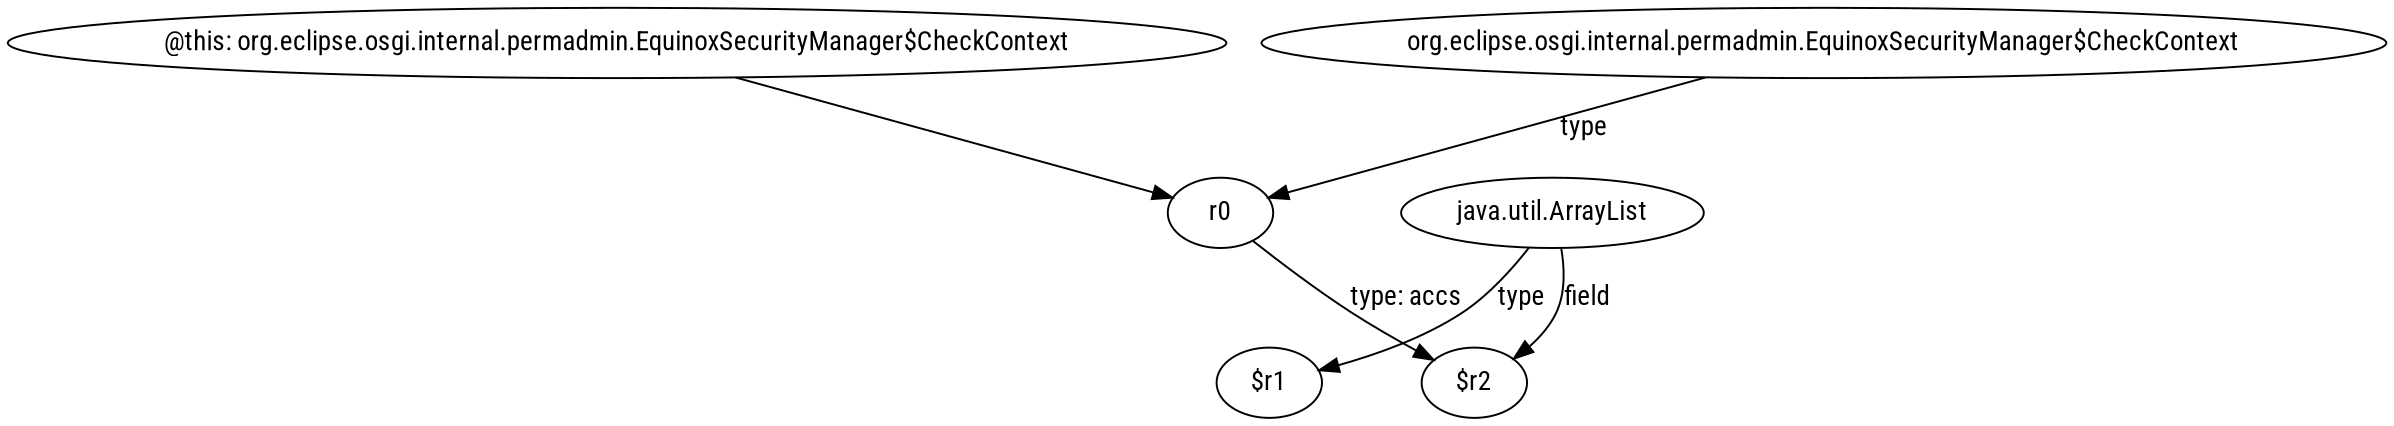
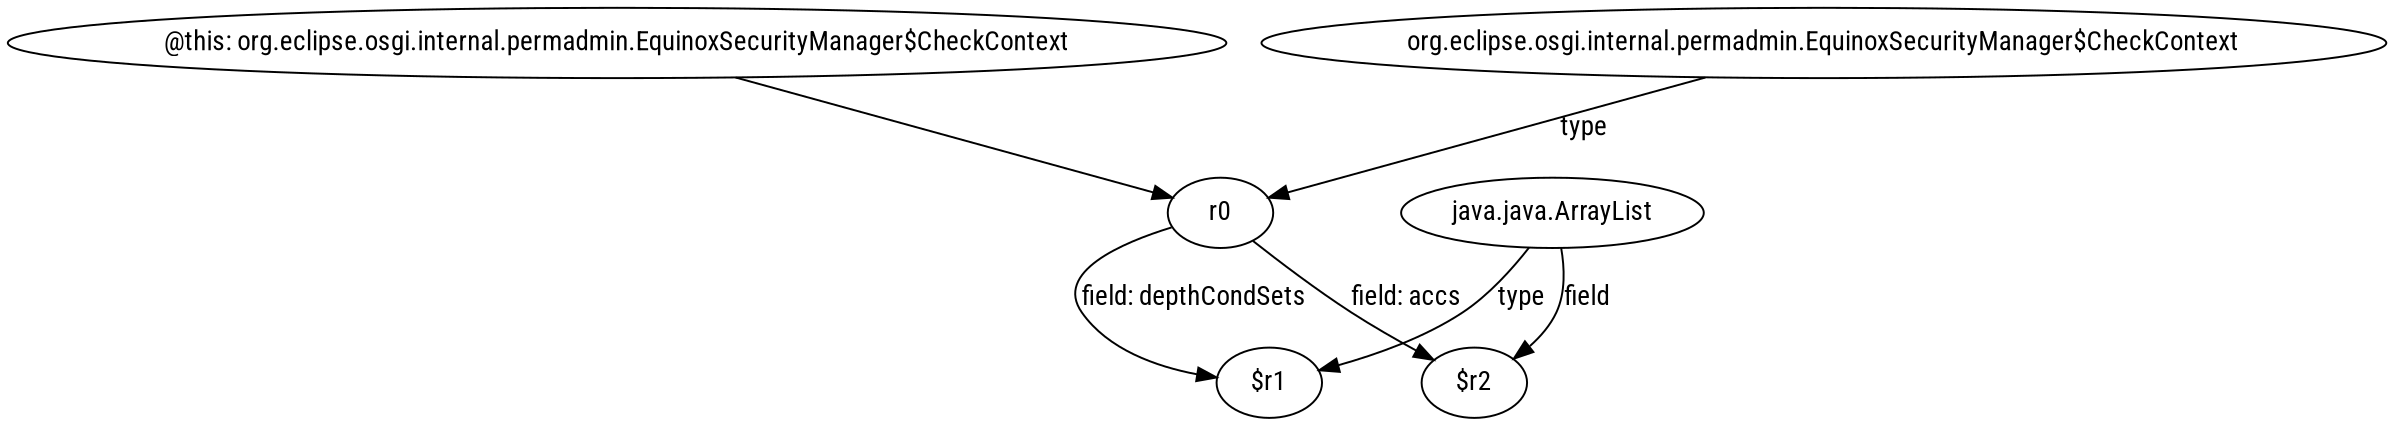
(1552, 213) -> (1552, 213)
(1407, 298) -> (1407, 298)
none -> (1080, 308)
